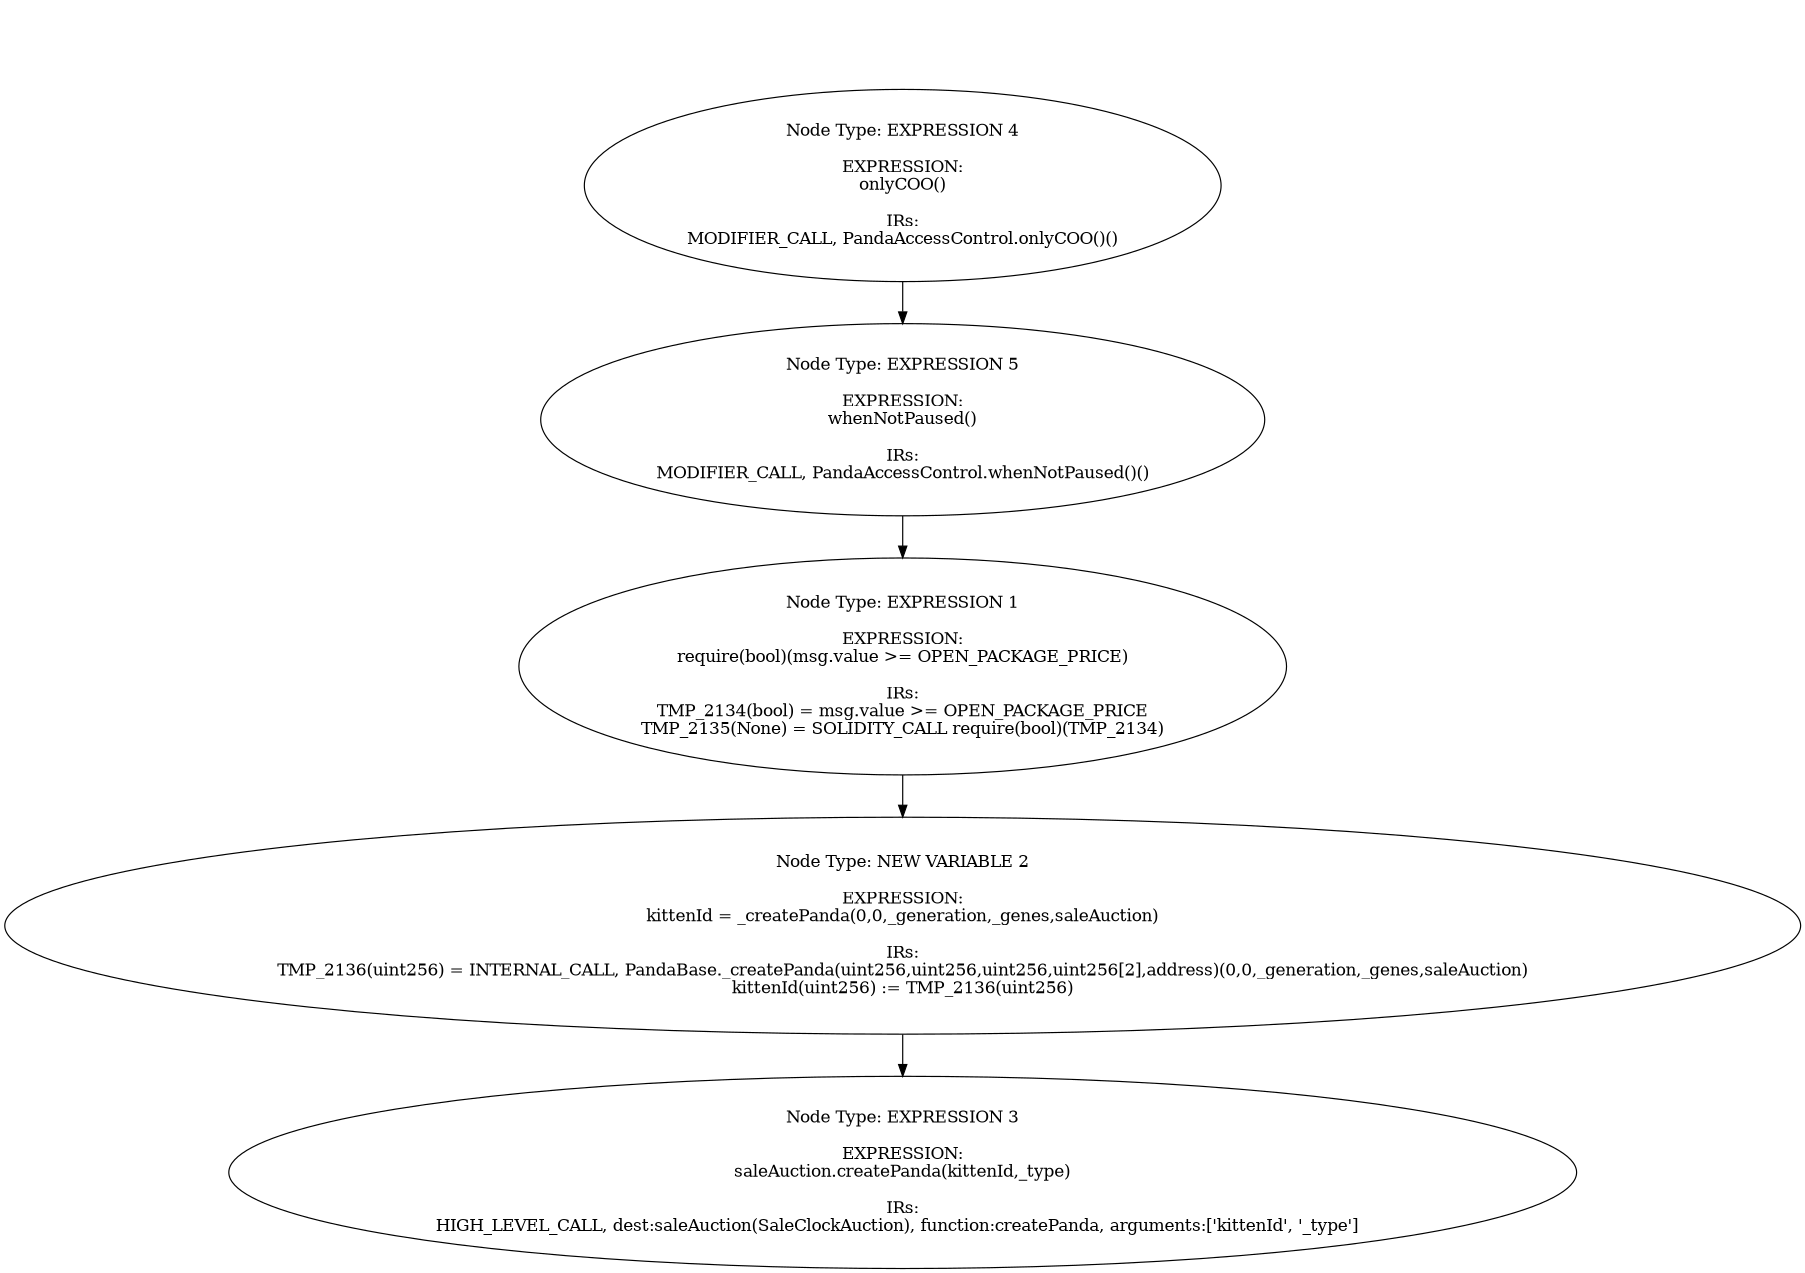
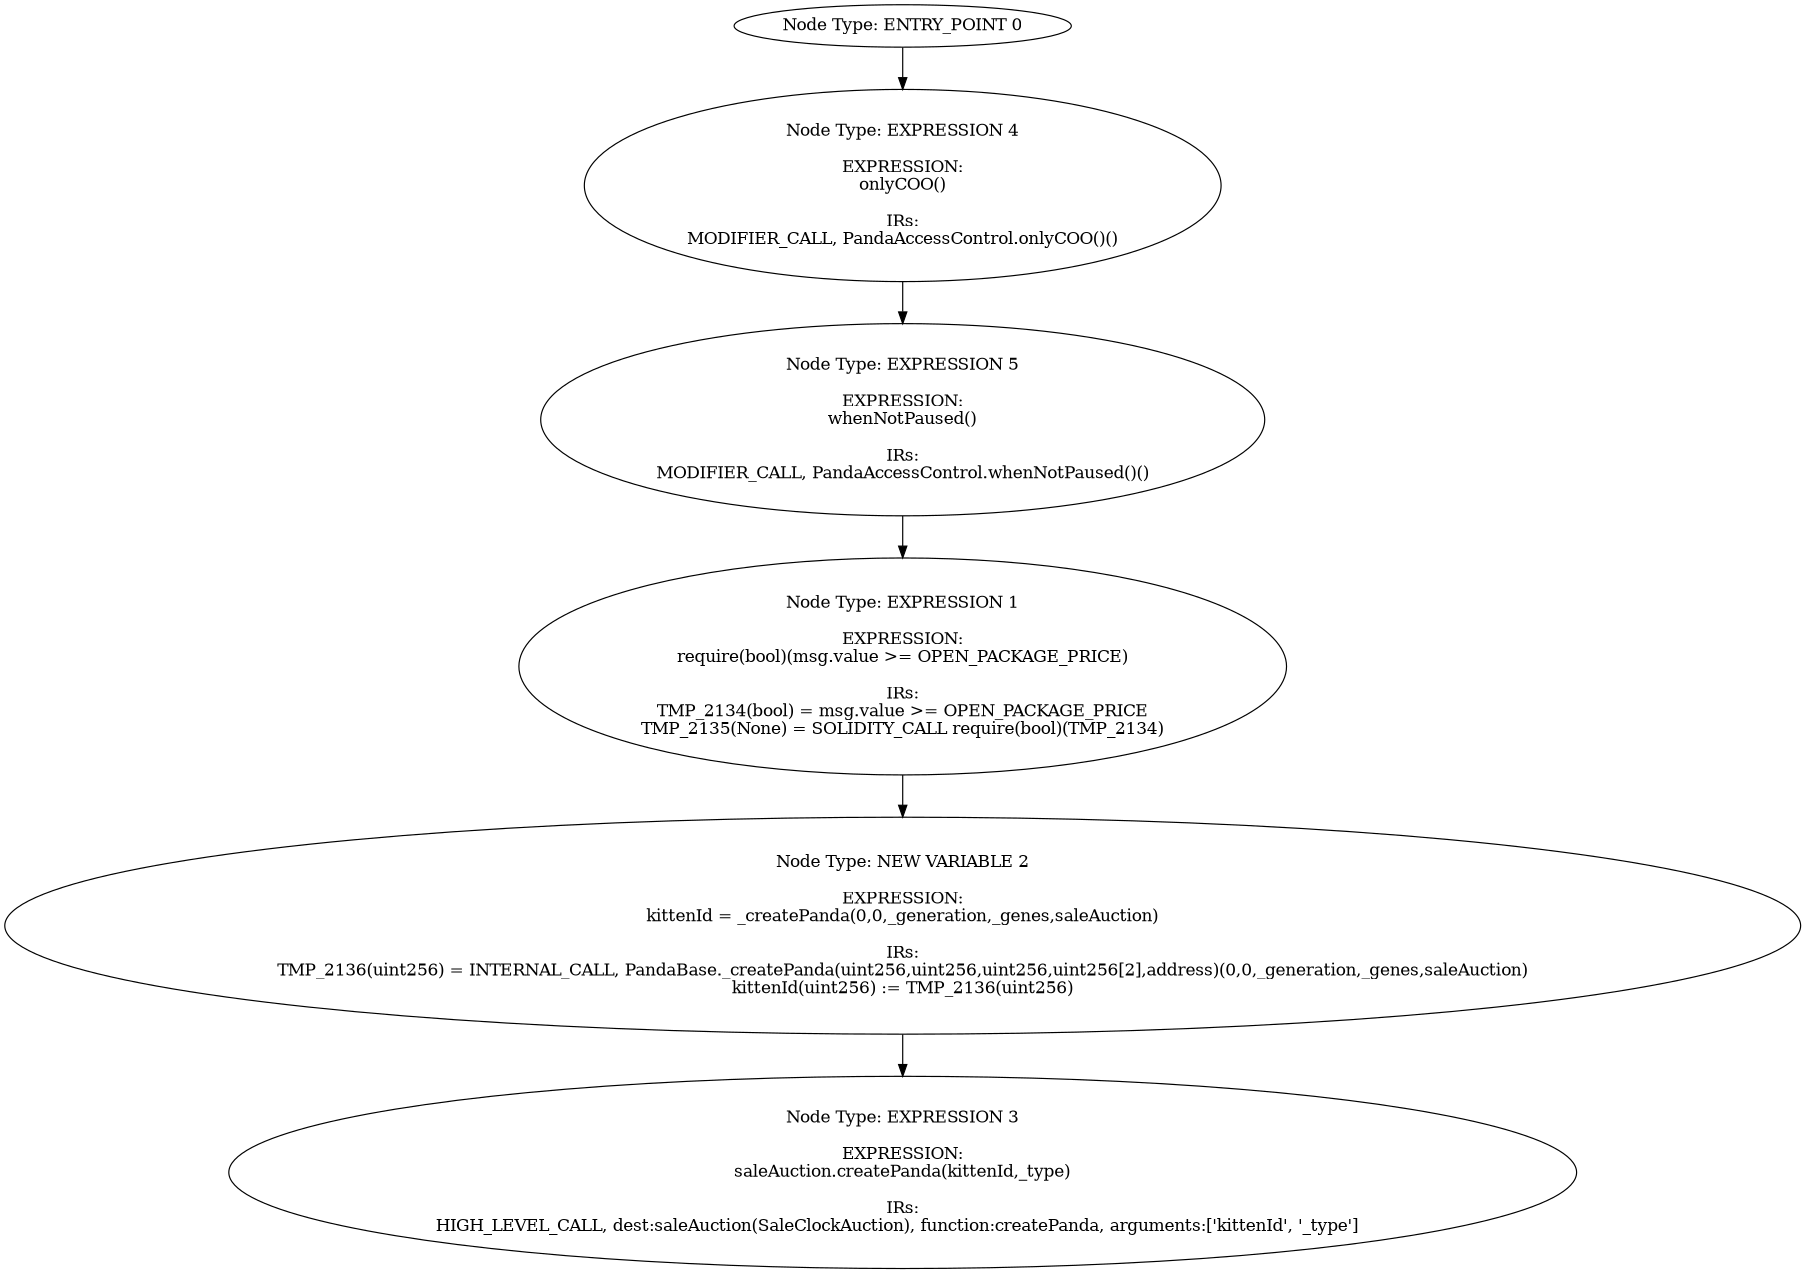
none -> (903, 26)
